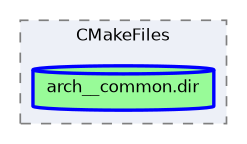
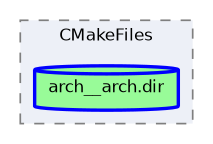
(123, 88) -> (106, 88)
